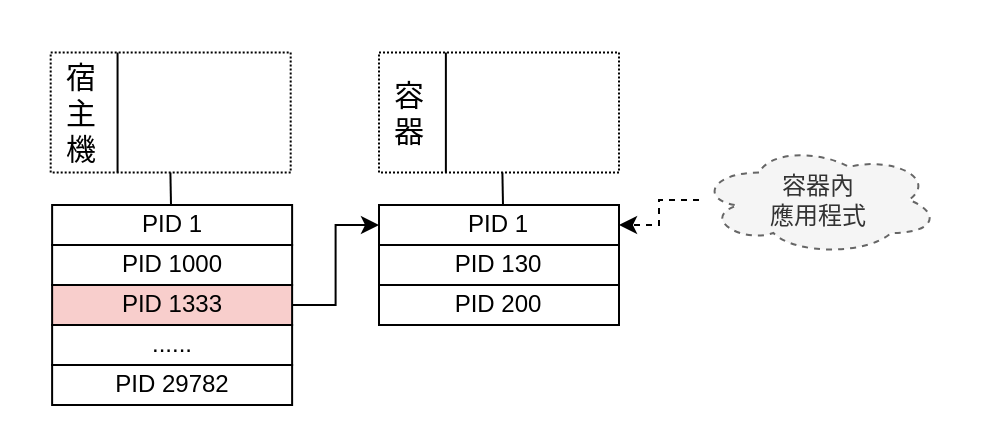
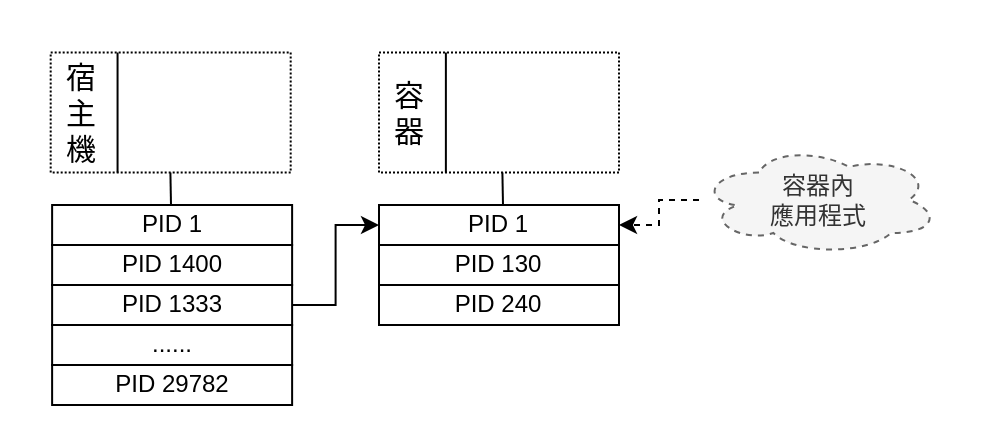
(173, 265) -> (173, 265)
(172, 305) -> (172, 305)
(499, 305) -> (499, 305)
